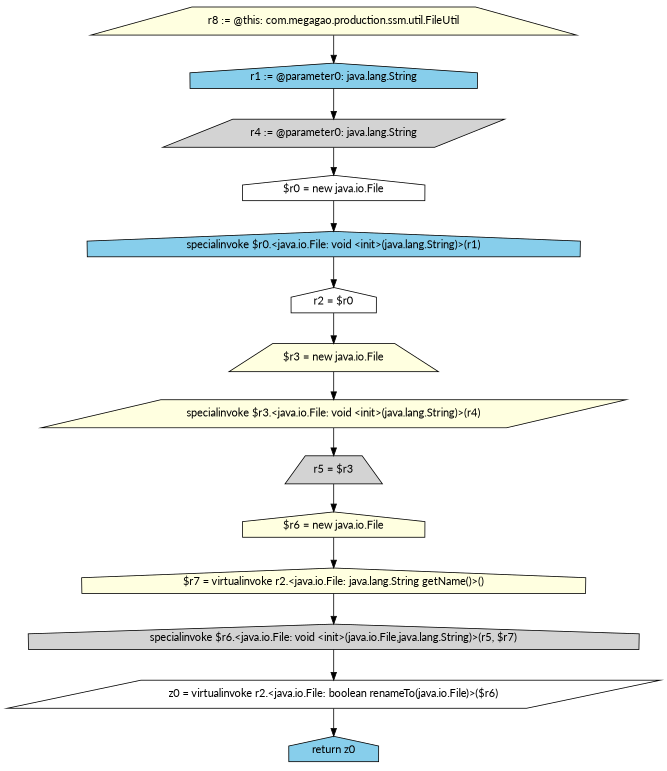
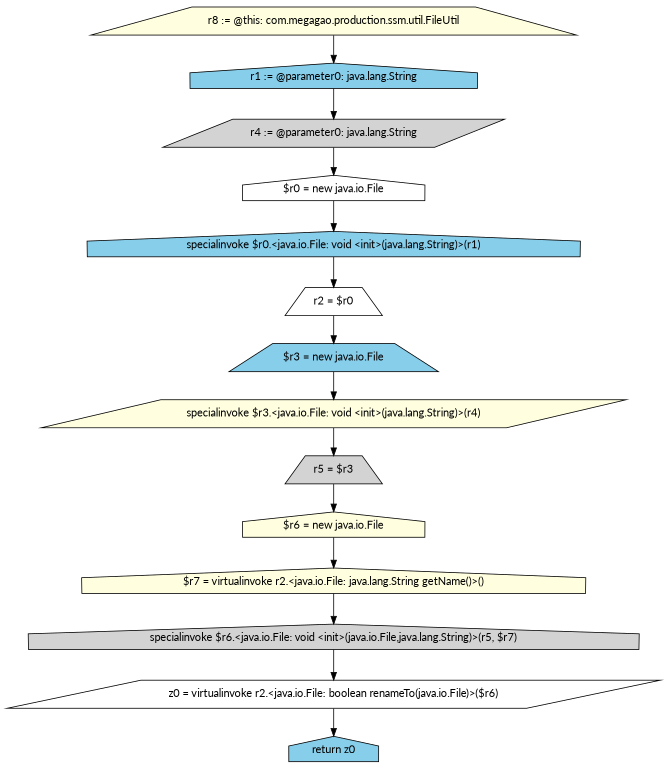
(334, 302) -> (334, 302)
(334, 358) -> (334, 358)
